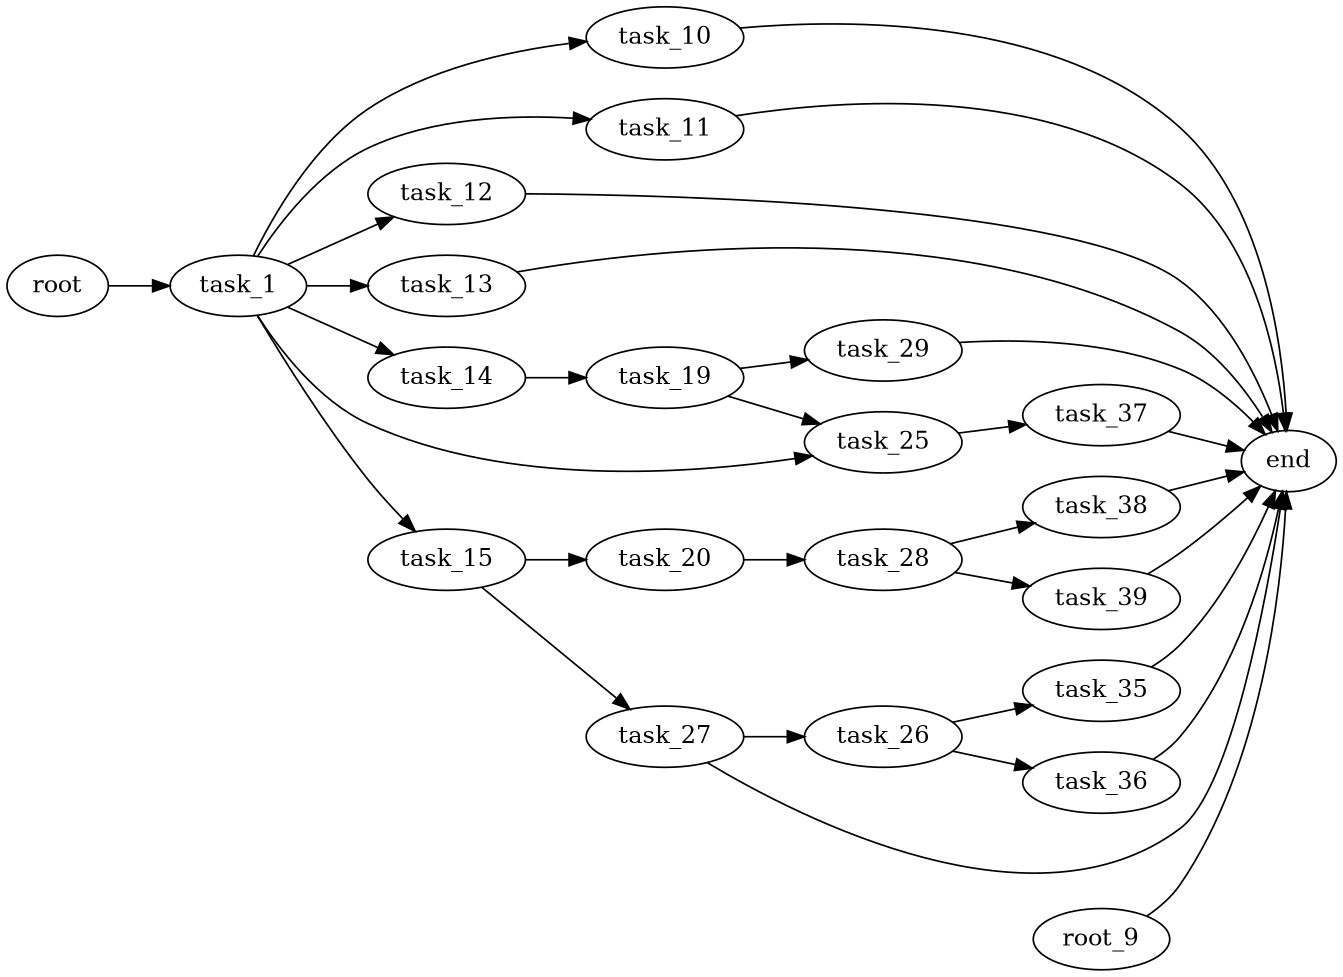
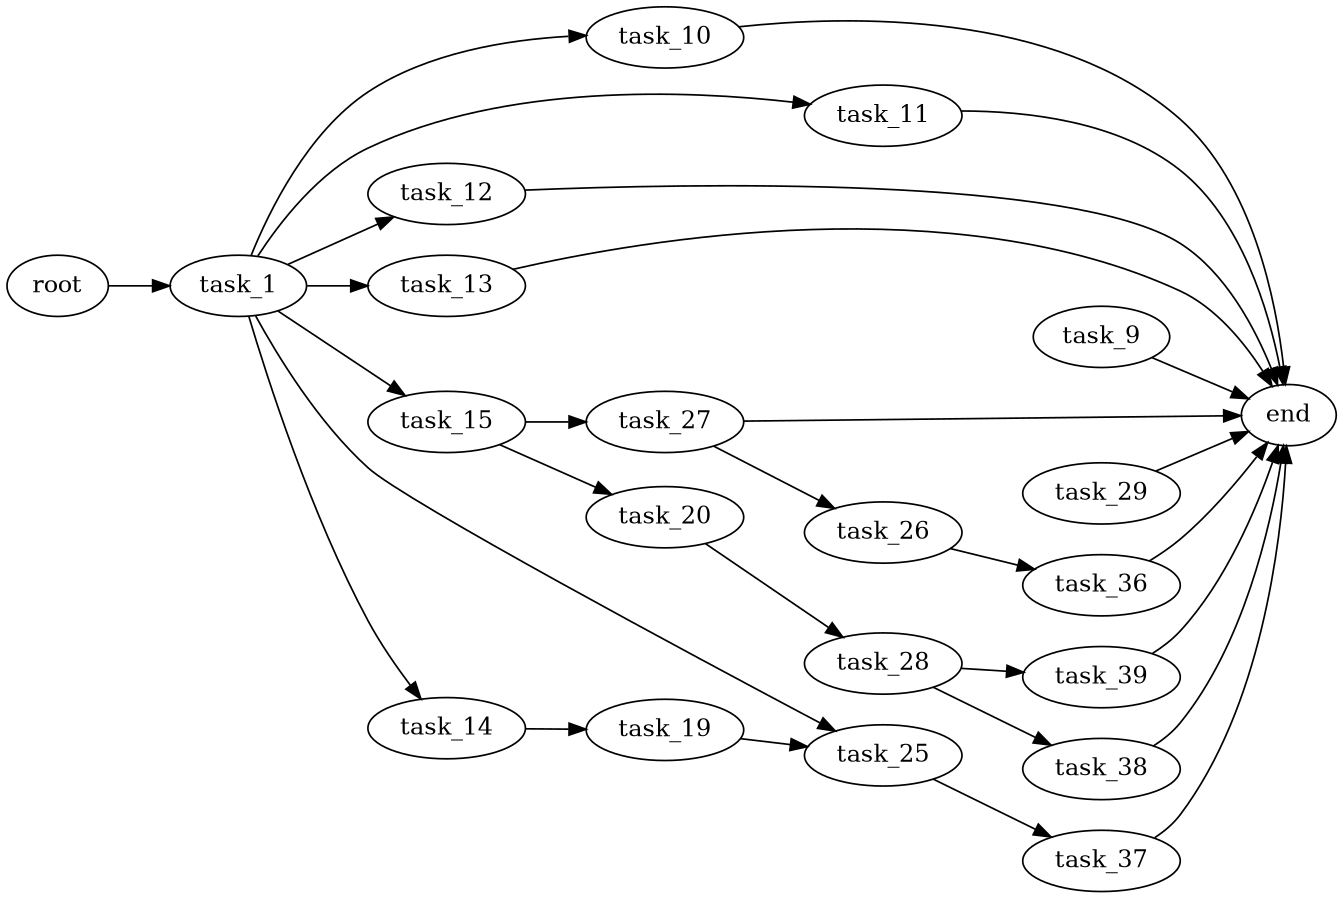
(765, 365) -> none
(1101, 691) -> none
(1101, 939) -> (1101, 337)
